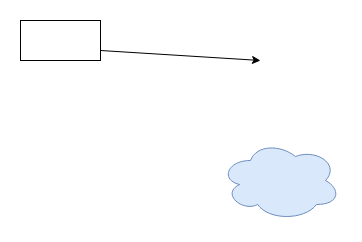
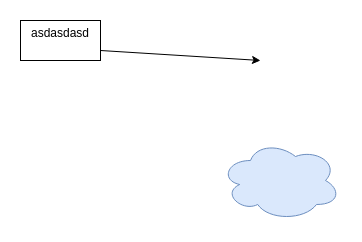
none -> (61, 41)
